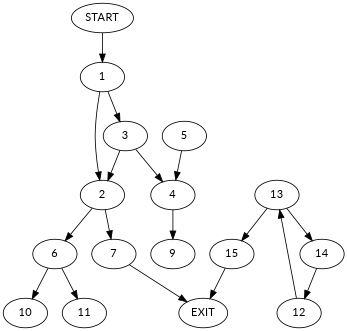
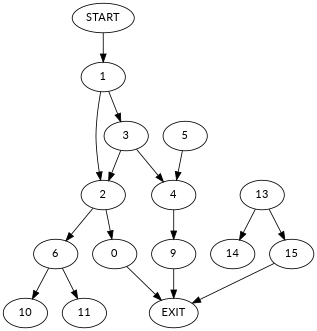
(114, 254) -> (115, 254)
none -> (174, 280)
(299, 313) -> none
